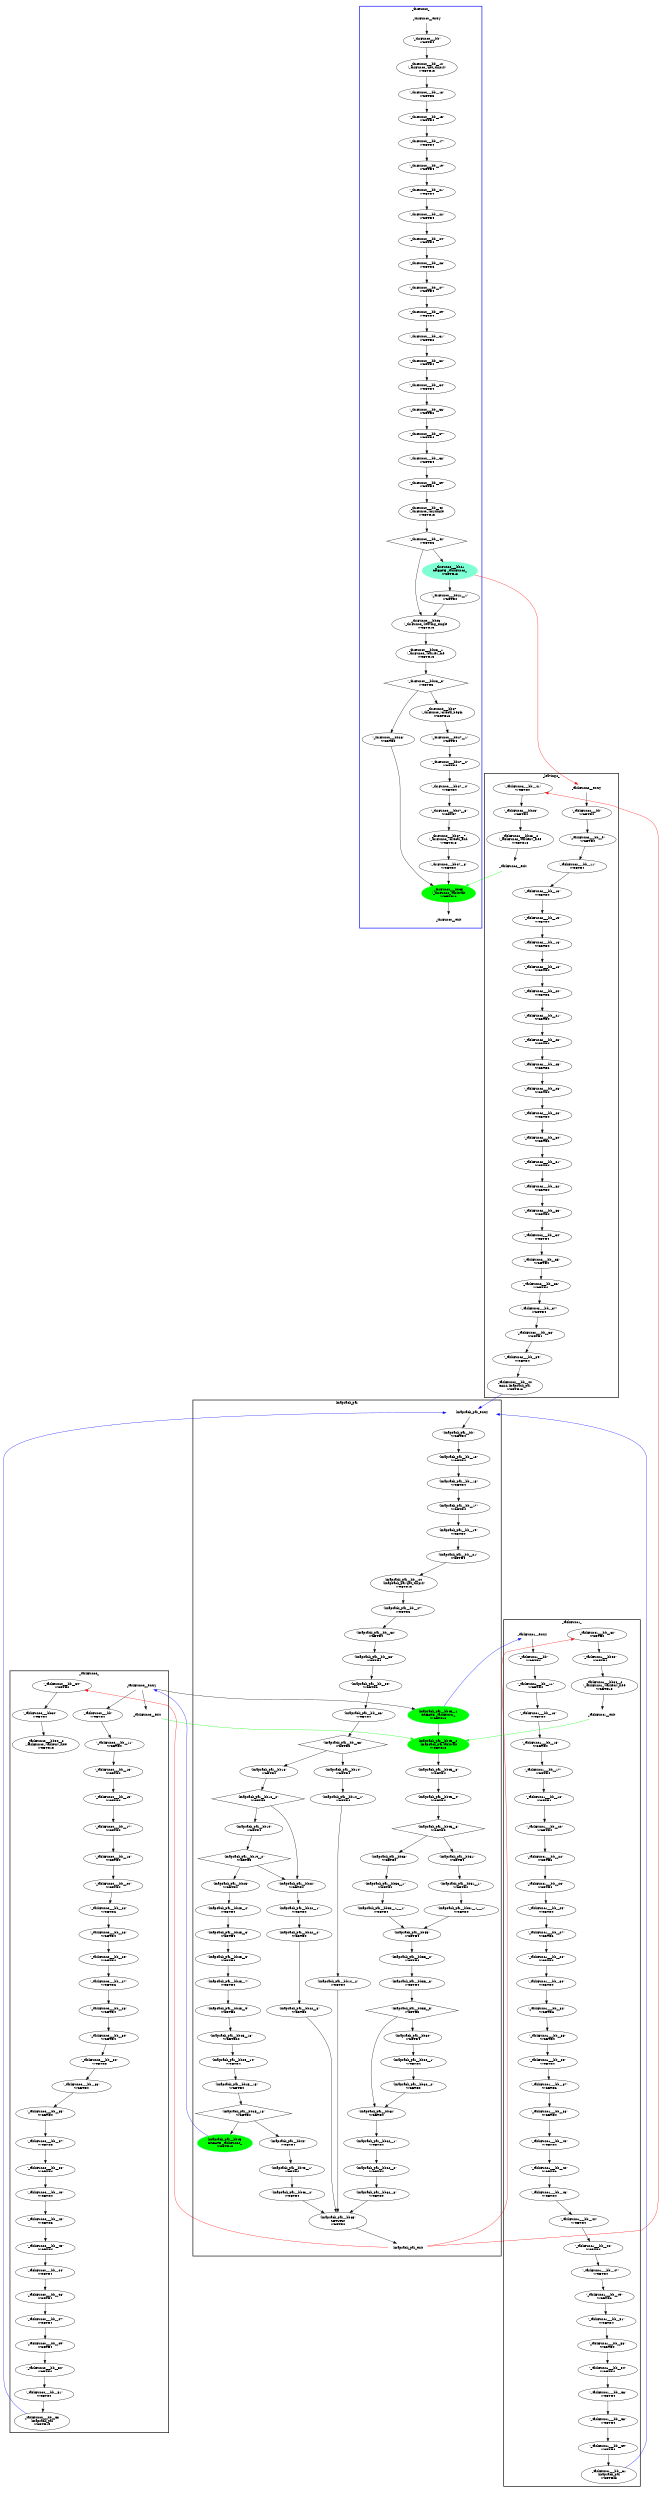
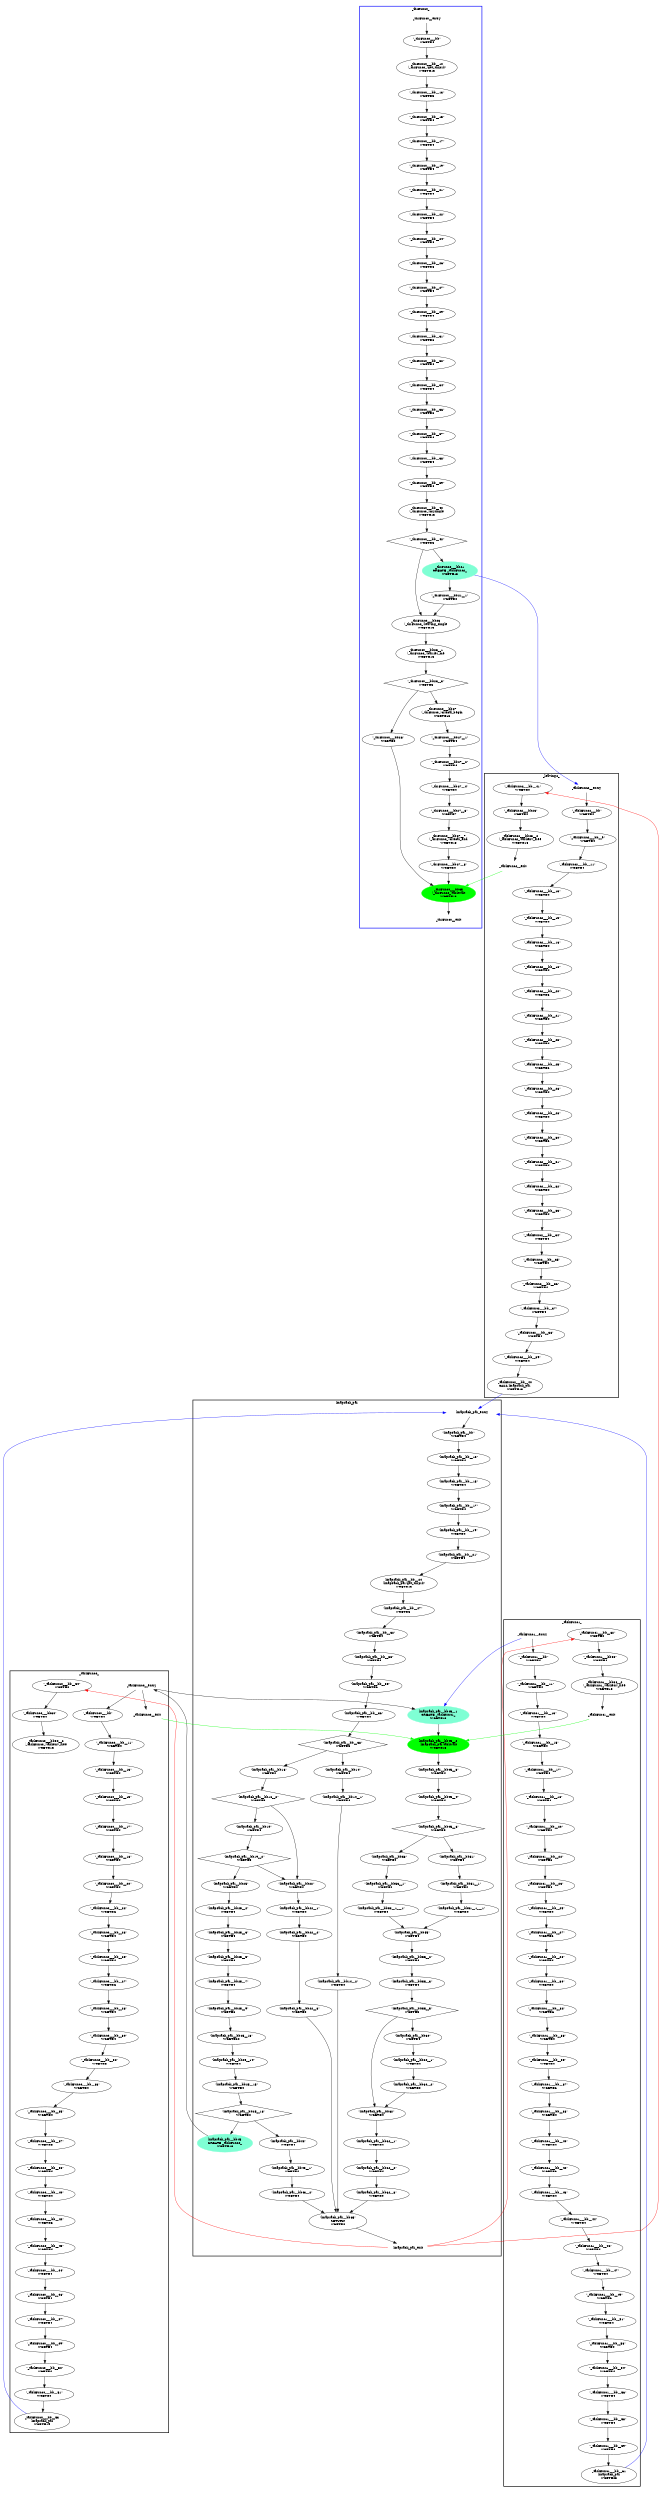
(538, 669) -> (538, 669)
(476, 1667) -> (479, 1665)
(438, 1715) -> (438, 1715)
(187, 1911) -> (187, 1911)
(225, 2143) -> (225, 2143)
